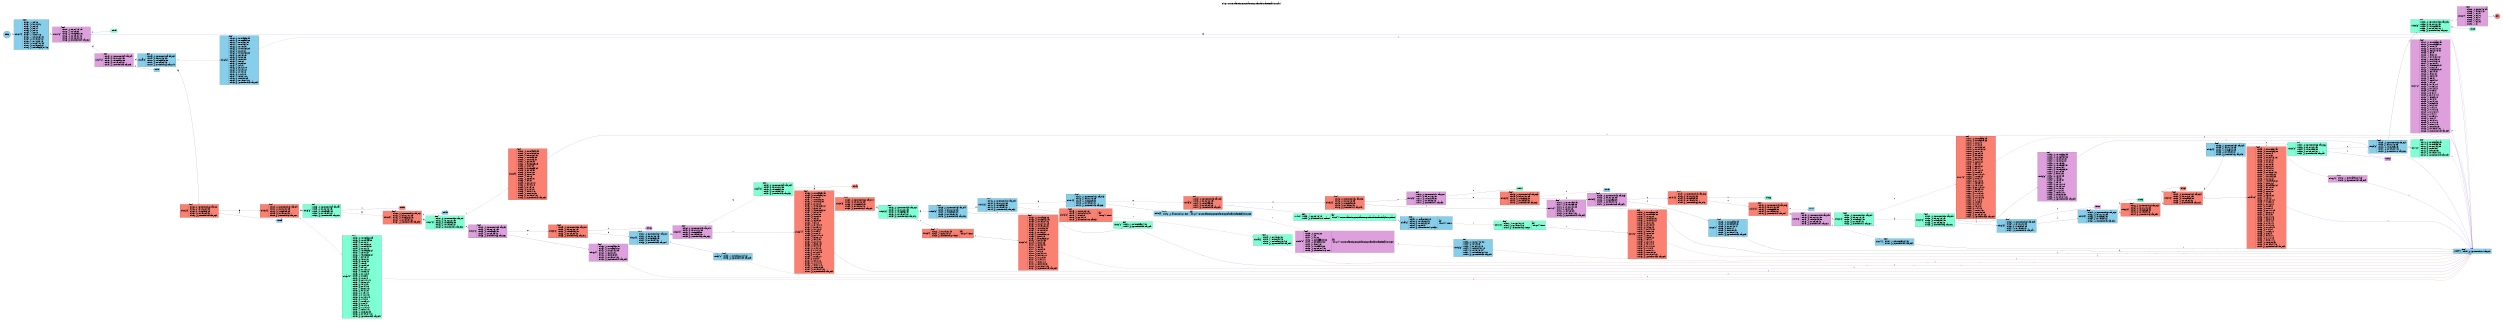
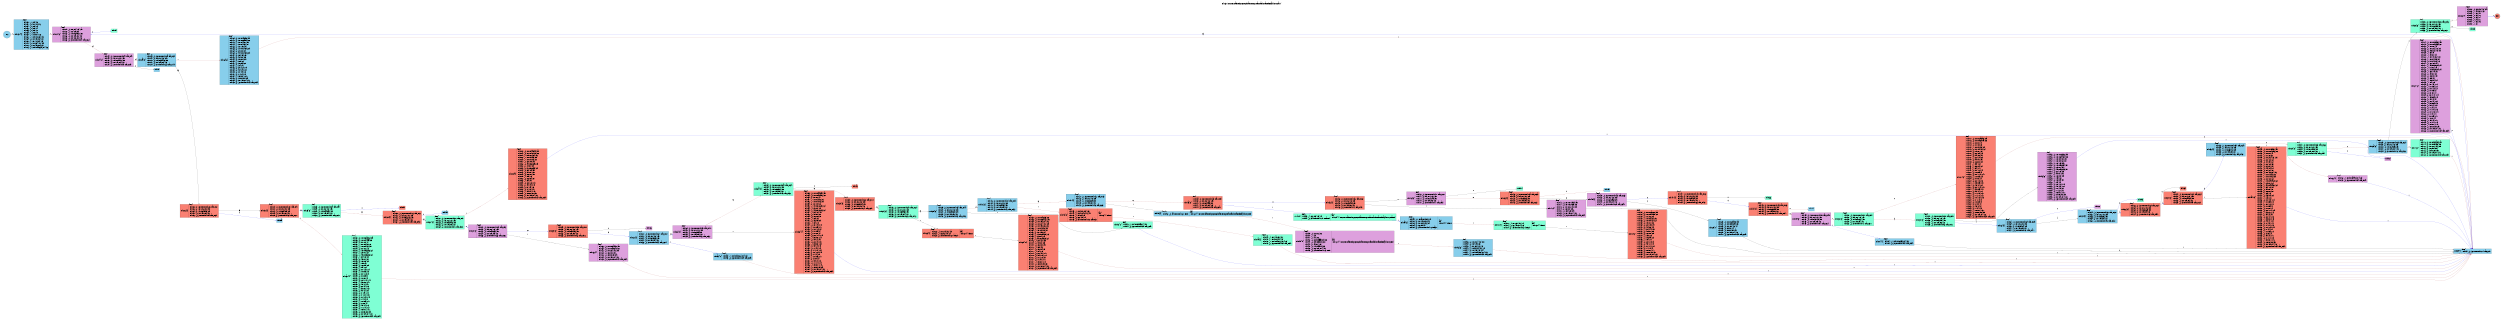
(7, 35) -> (7, 35)
